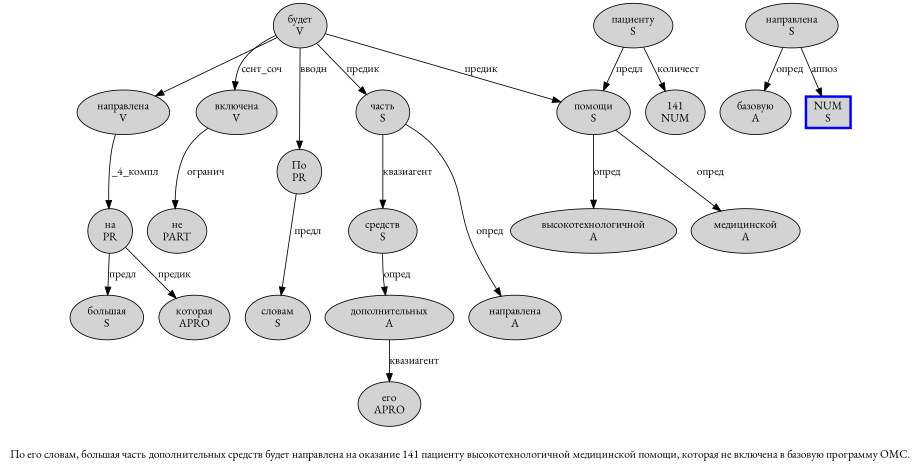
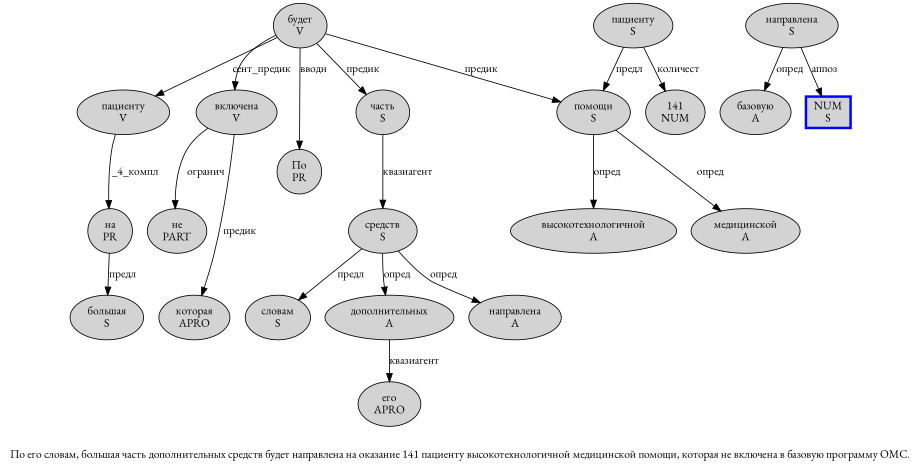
(262, 69) -> (262, 69)
(123, 112) -> (123, 112)
(460, 200) -> (431, 281)
(289, 240) -> (333, 272)
(148, 270) -> (223, 212)
